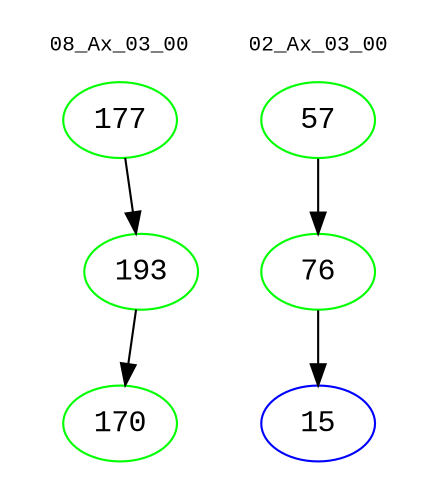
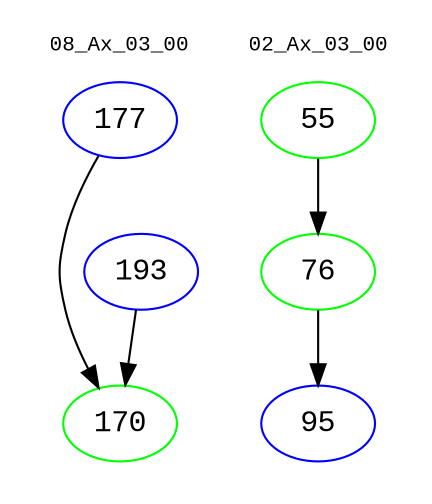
(120, 120) -> (120, 120)
(318, 120) -> (318, 120)
(129, 185) -> (60, 261)
(141, 272) -> (141, 272)
(318, 423) -> (318, 423)
